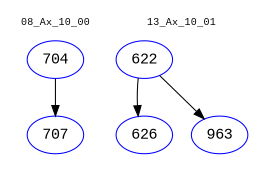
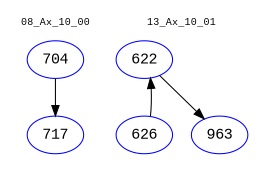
(137, 92) -> (151, 102)
(55, 135) -> (55, 135)
